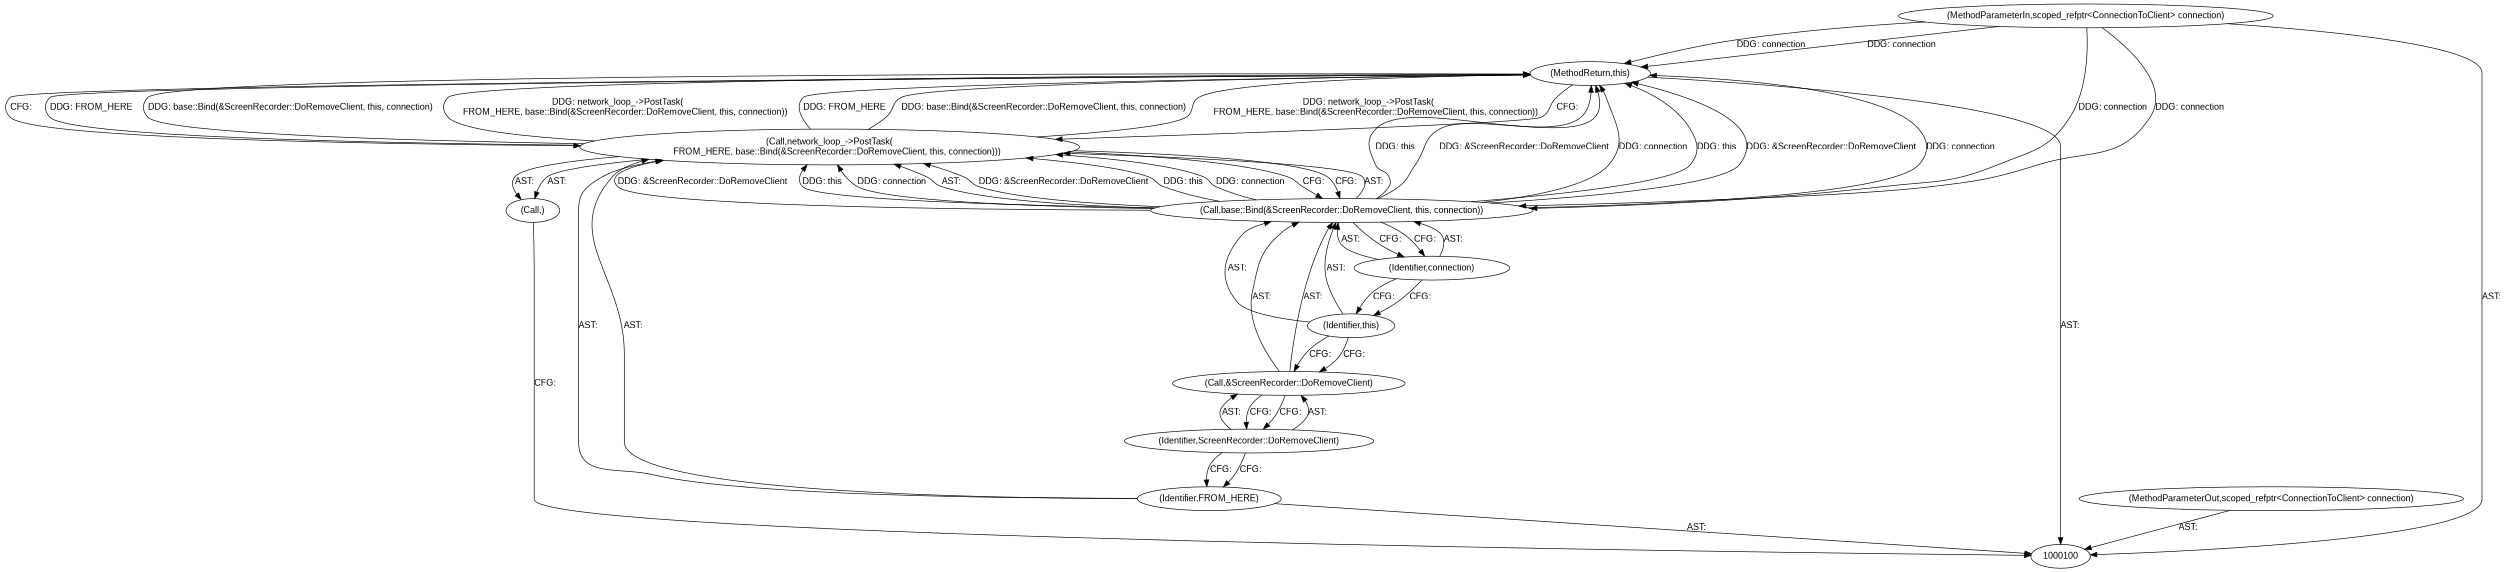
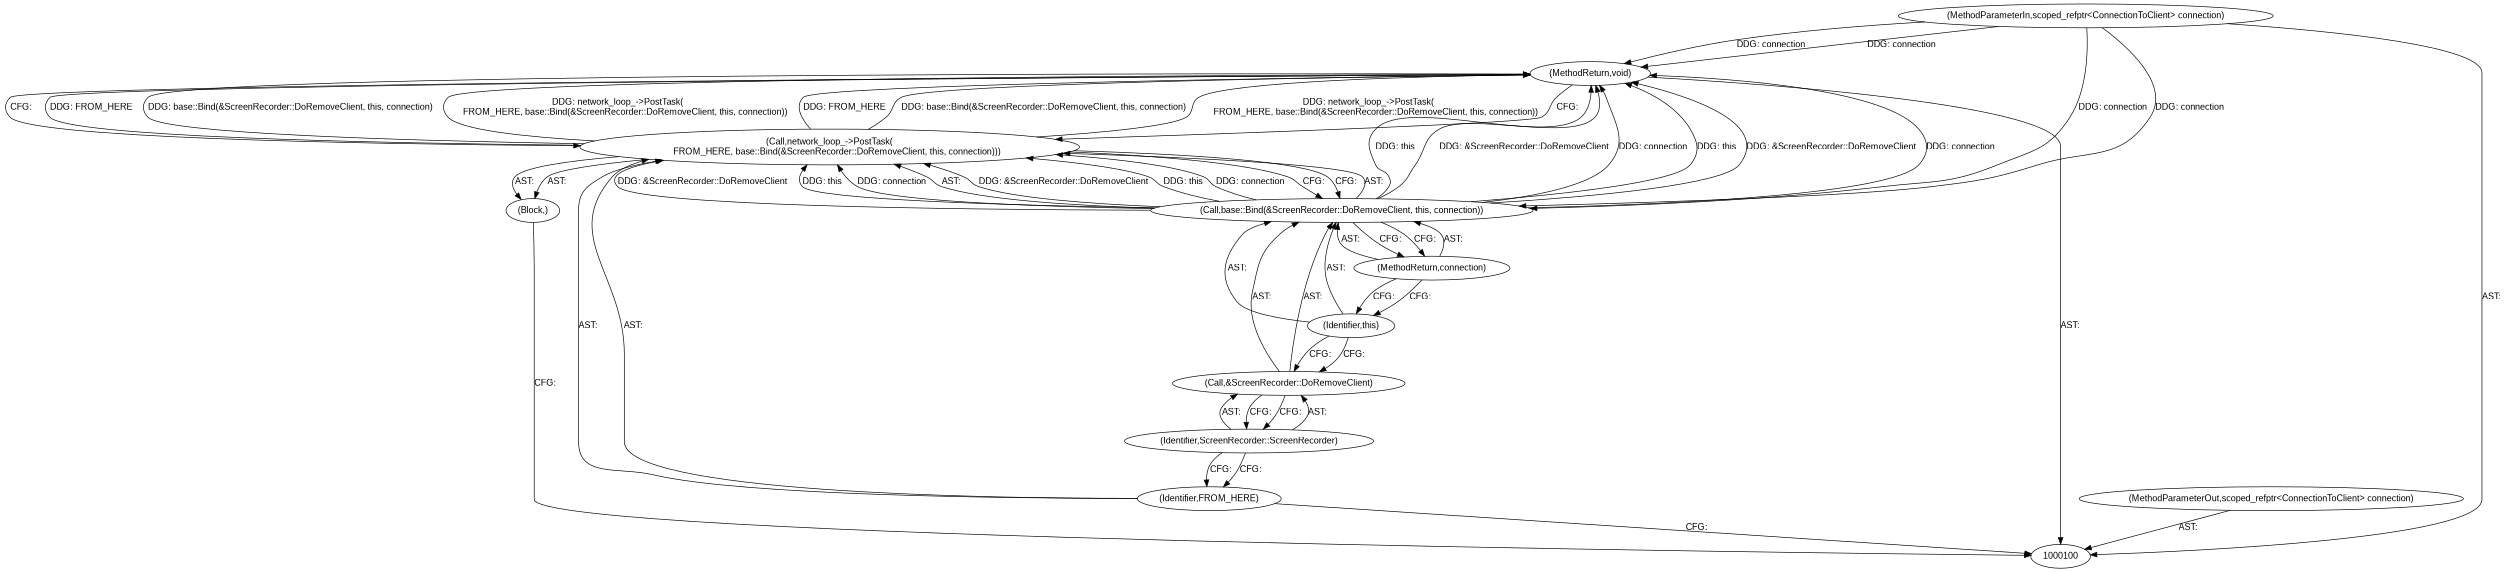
(1590, 74) -> (1590, 74)
(533, 211) -> (533, 211)
(1432, 268) -> (1432, 268)
(1249, 441) -> (1249, 441)
(1698, 528) -> (1698, 528)
